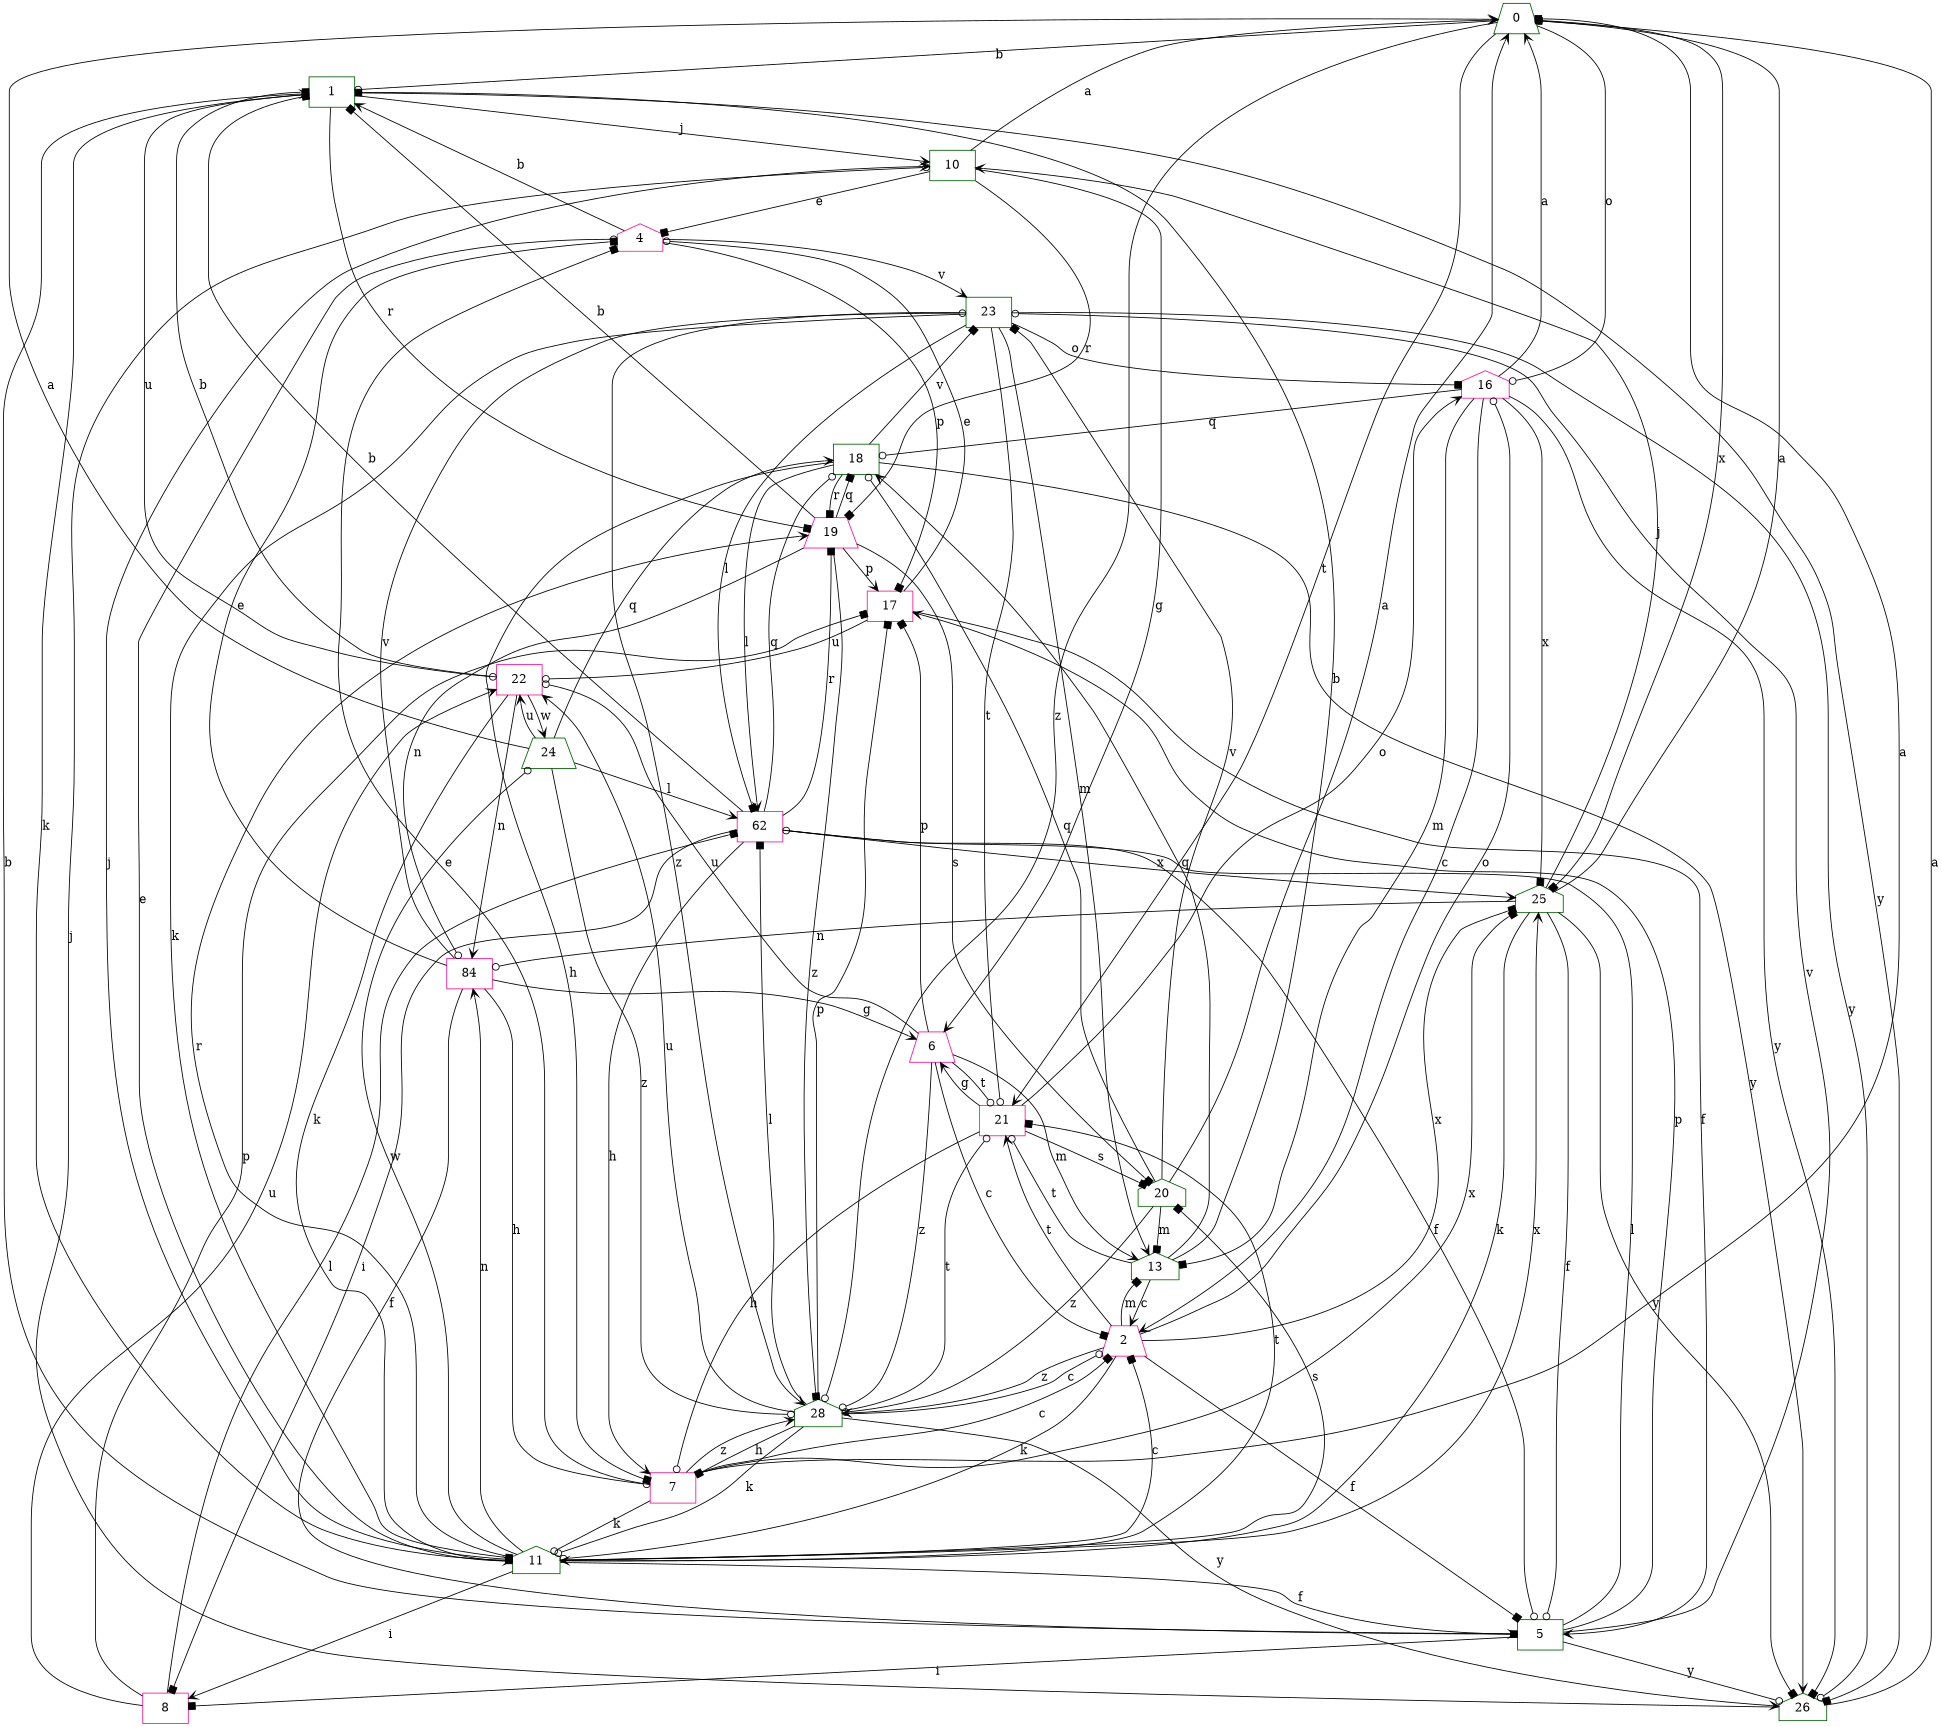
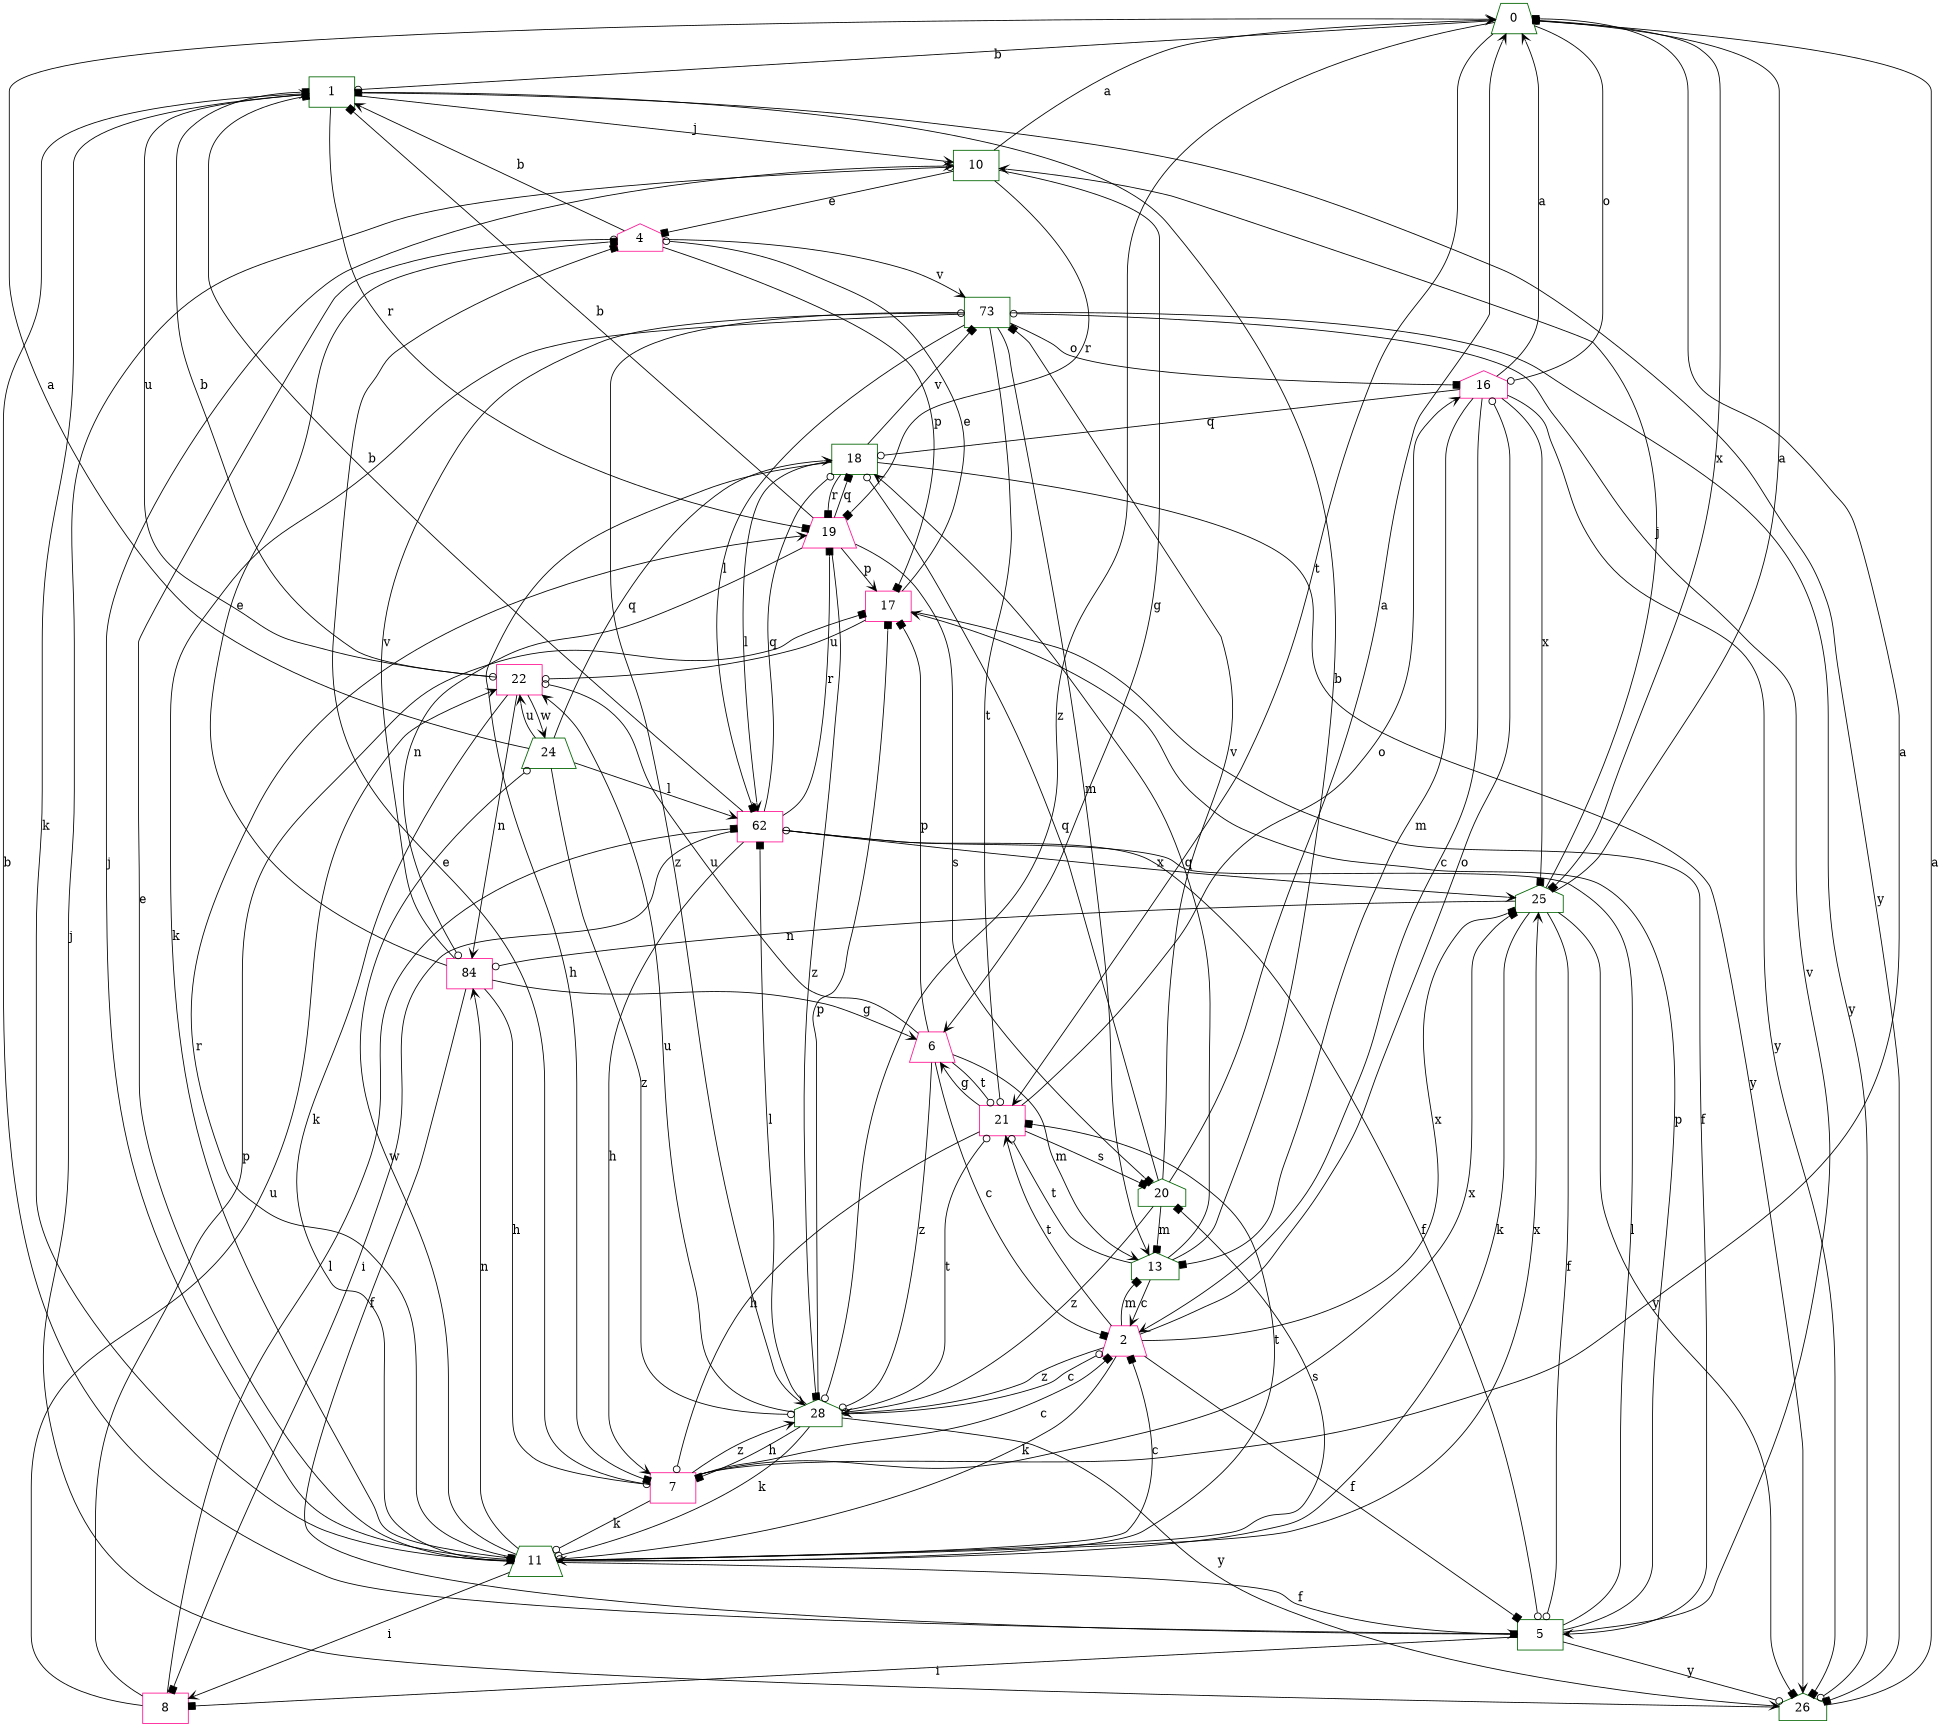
(989, 312) -> (987, 312)
(536, 1561) -> (535, 1561)
